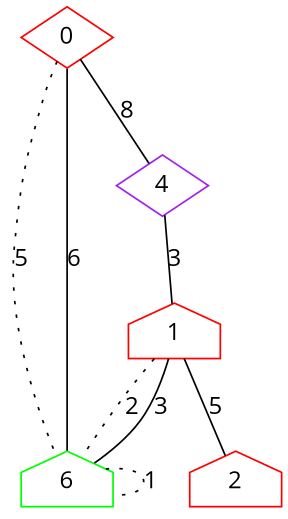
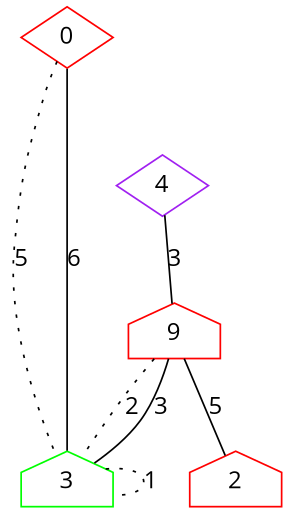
(115, 111) -> none
(174, 334) -> (174, 334)
(67, 482) -> (67, 482)
